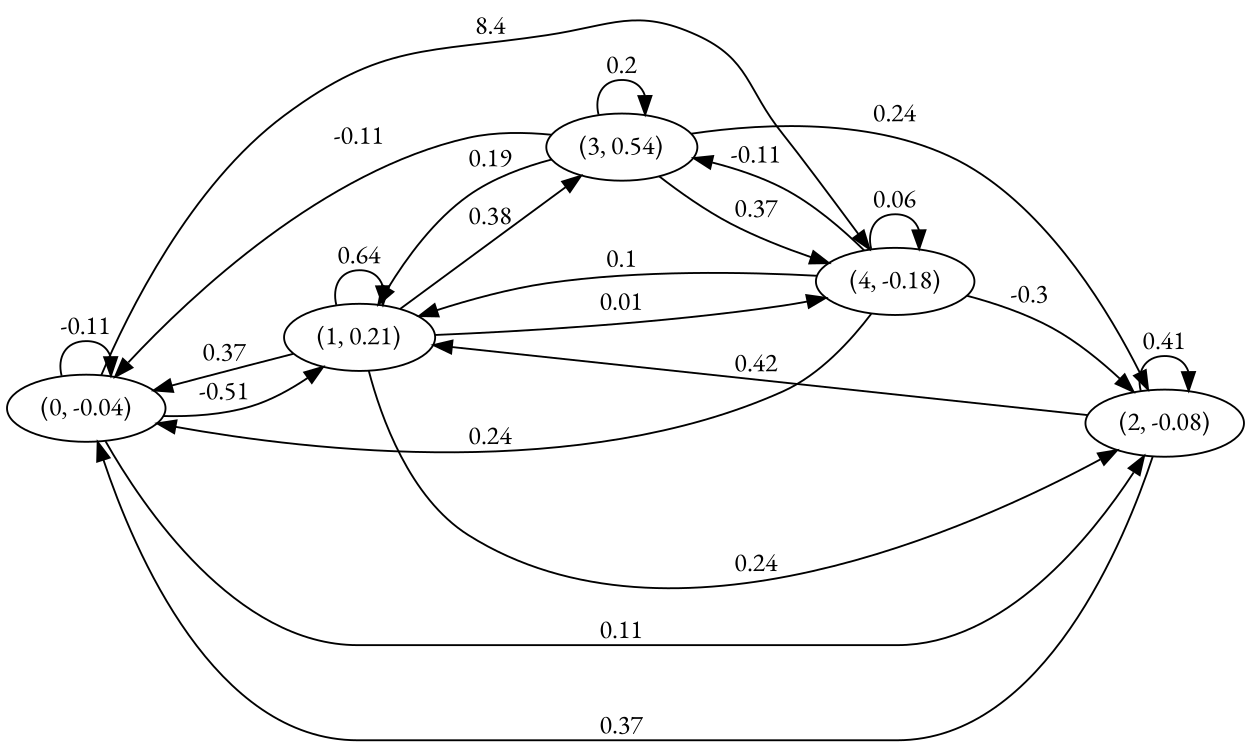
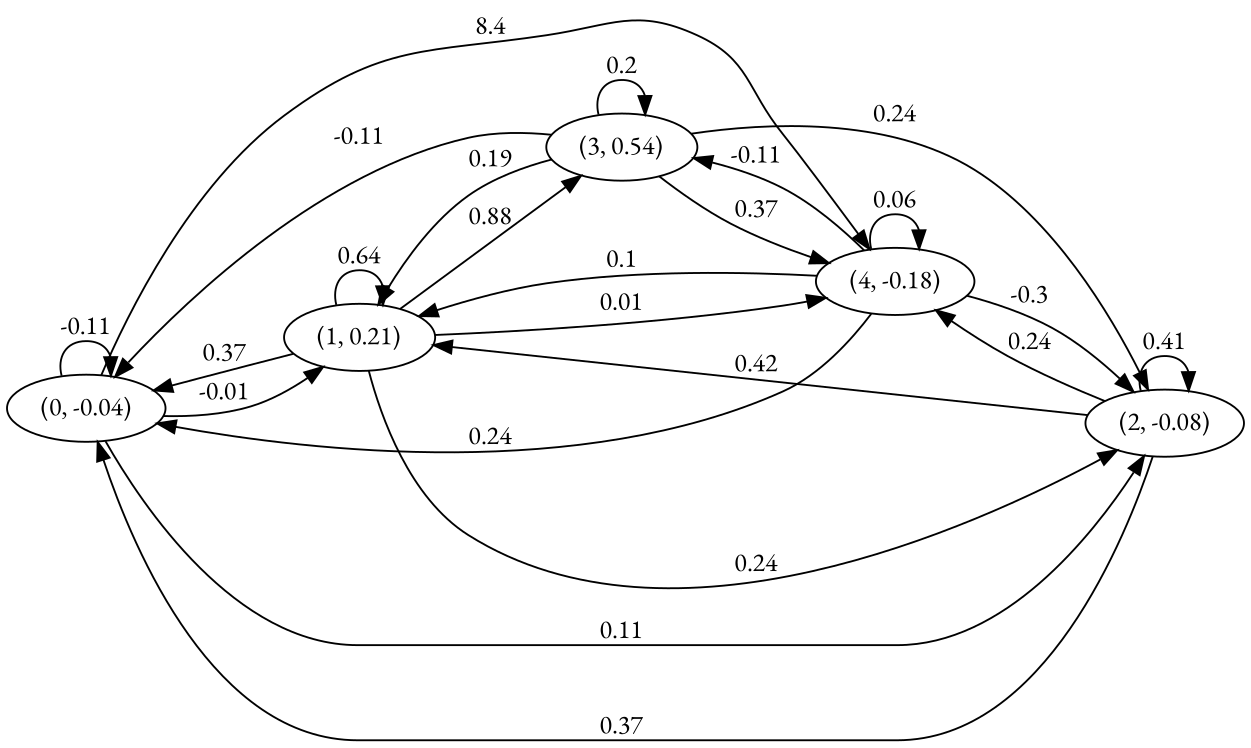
(491, 217) -> (491, 217)
none -> (1026, 365)
(225, 392) -> (225, 392)
